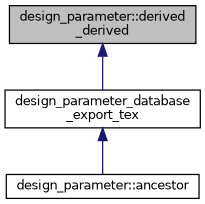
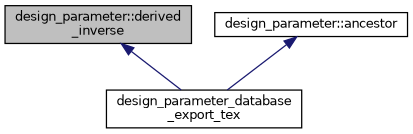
(103, 25) -> (98, 25)
(103, 157) -> (257, 67)
